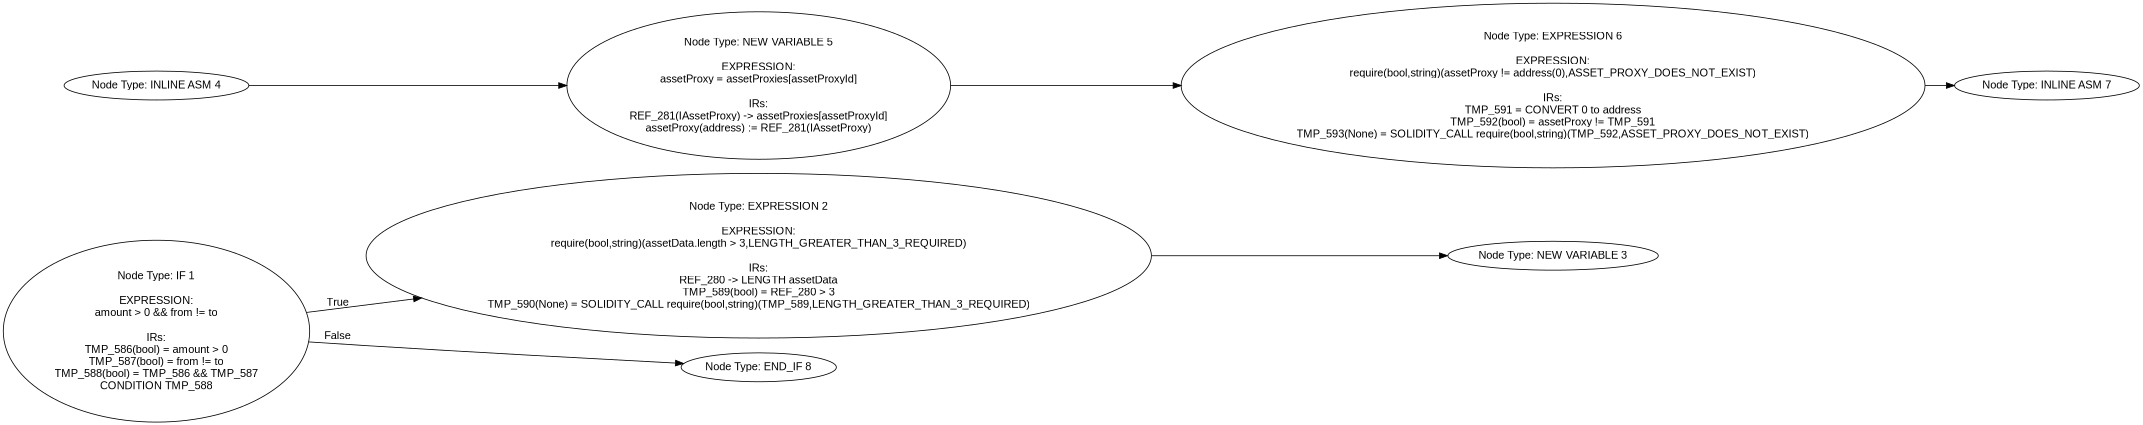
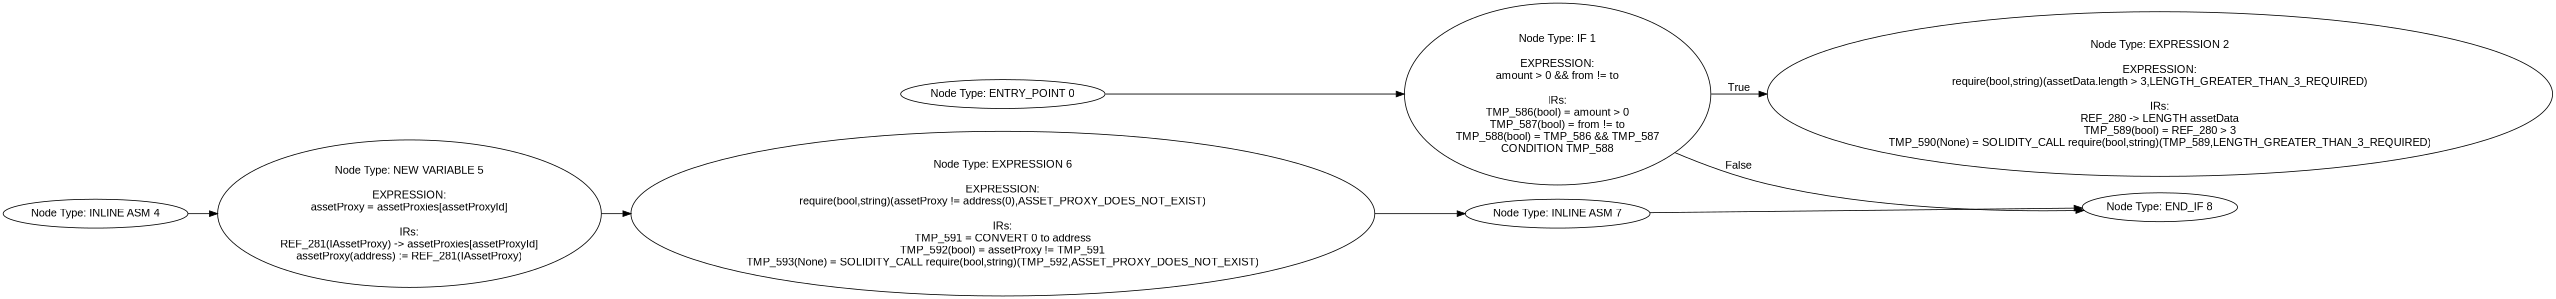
none -> (1003, 94)
none -> (1862, 210)
(1553, 256) -> none
